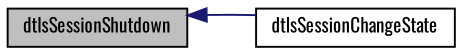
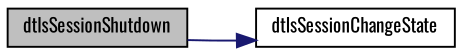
(232, 15) -> (212, 41)
